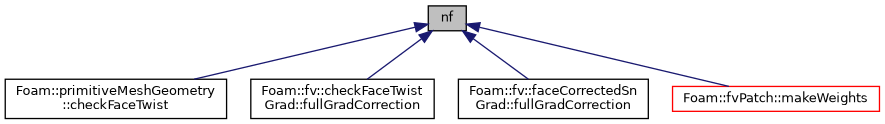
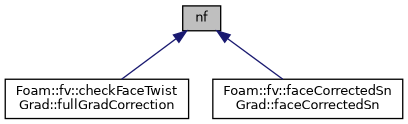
(116, 99) -> none
(553, 99) -> (308, 99)
(776, 99) -> none
